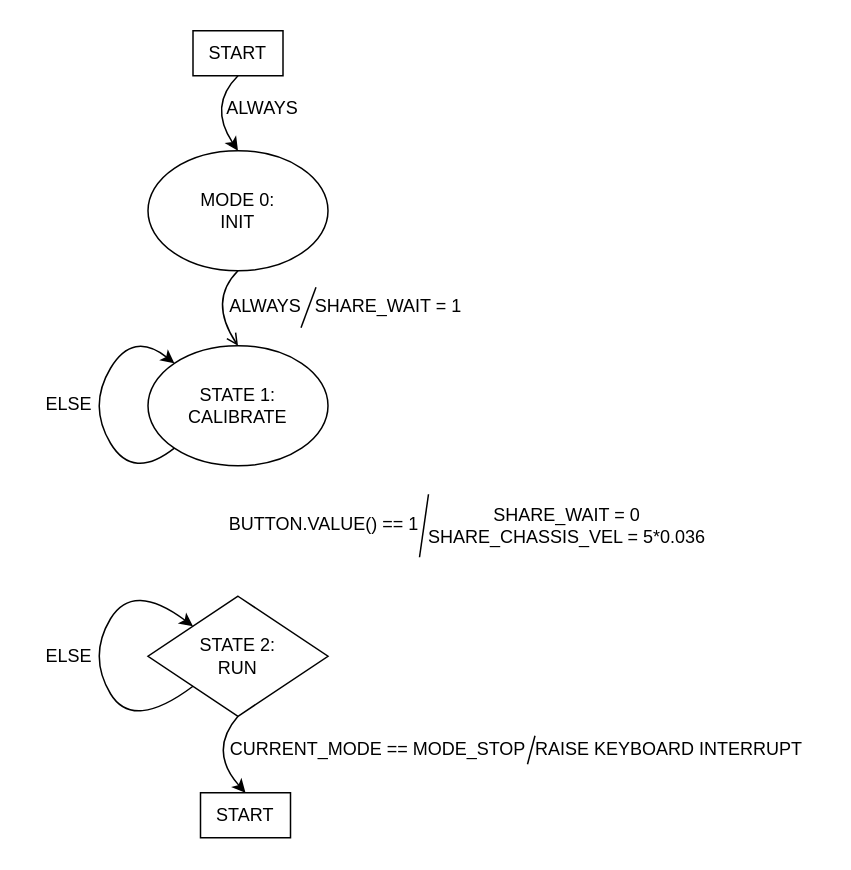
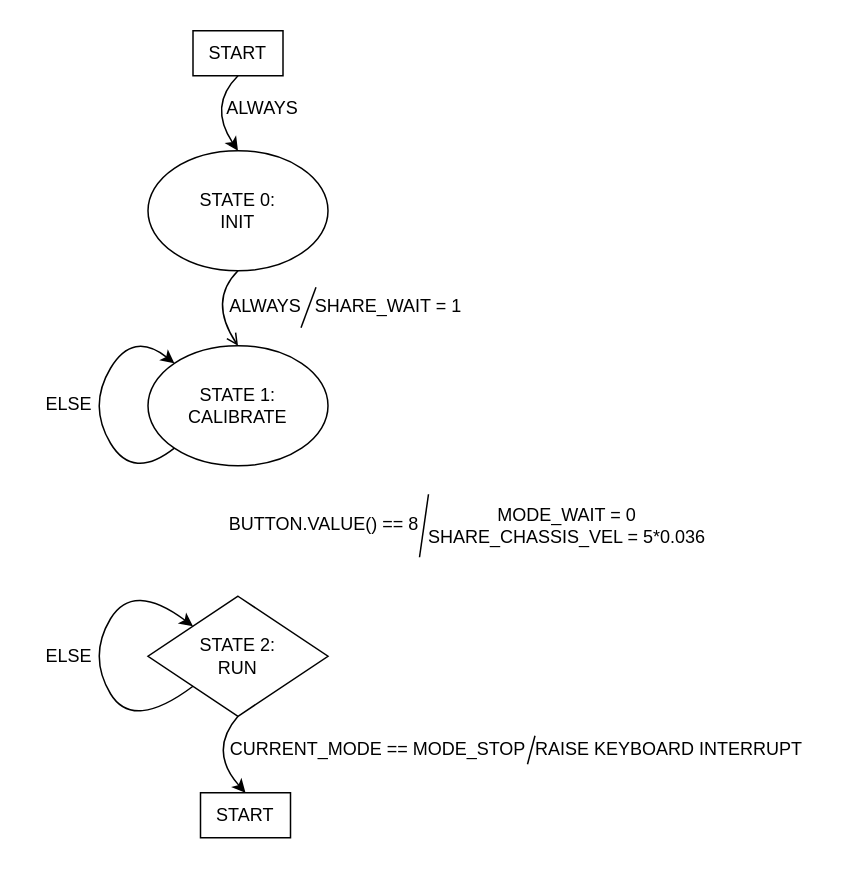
(238, 211) -> (238, 211)
(324, 524) -> (324, 524)
(567, 526) -> (567, 526)
